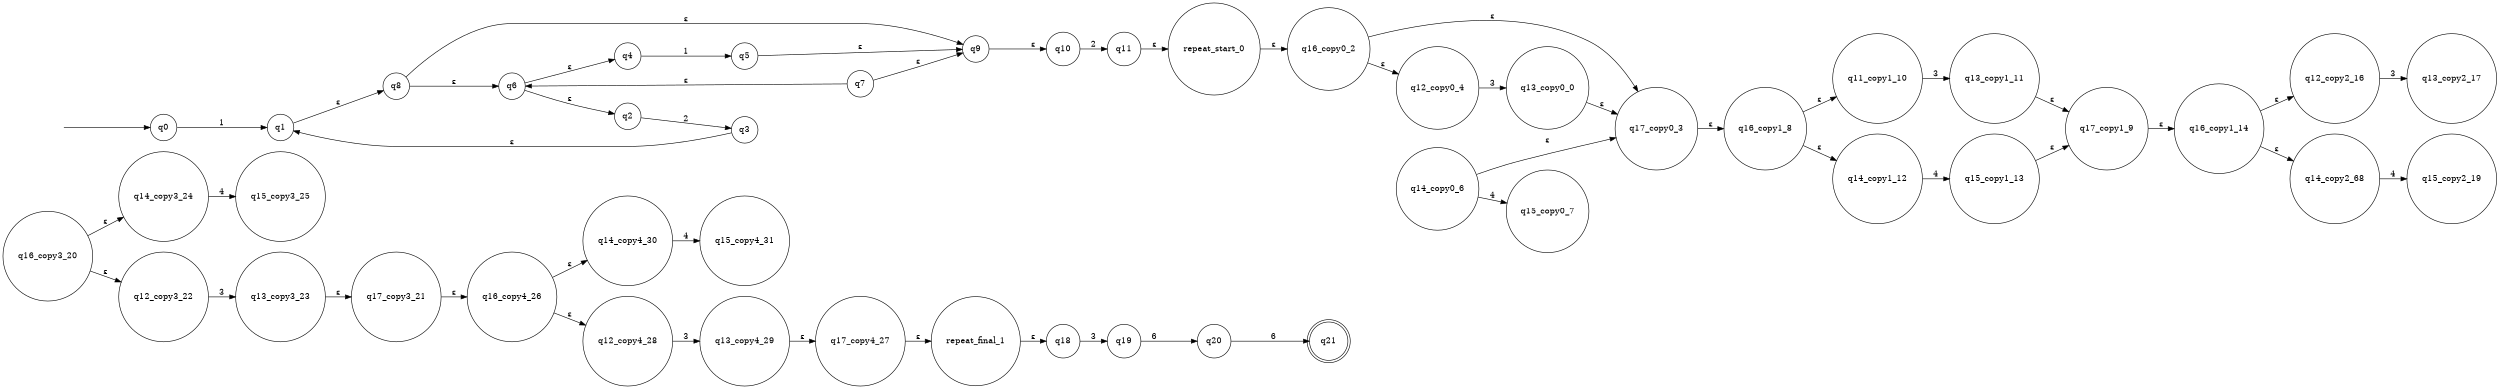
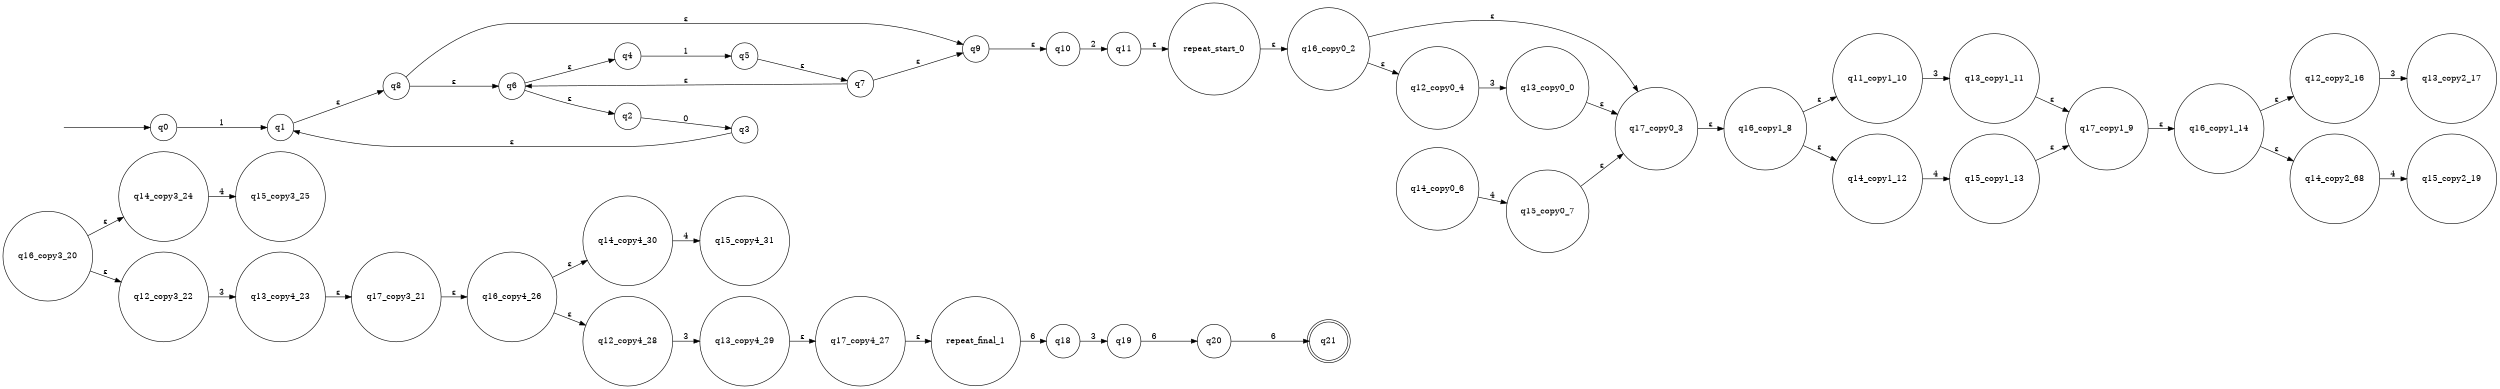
(857, 53) -> (800, 69)
(686, 119) -> (686, 119)
(1543, 155) -> (1600, 172)
(281, 297) -> (281, 297)
(1033, 337) -> (1033, 337)
